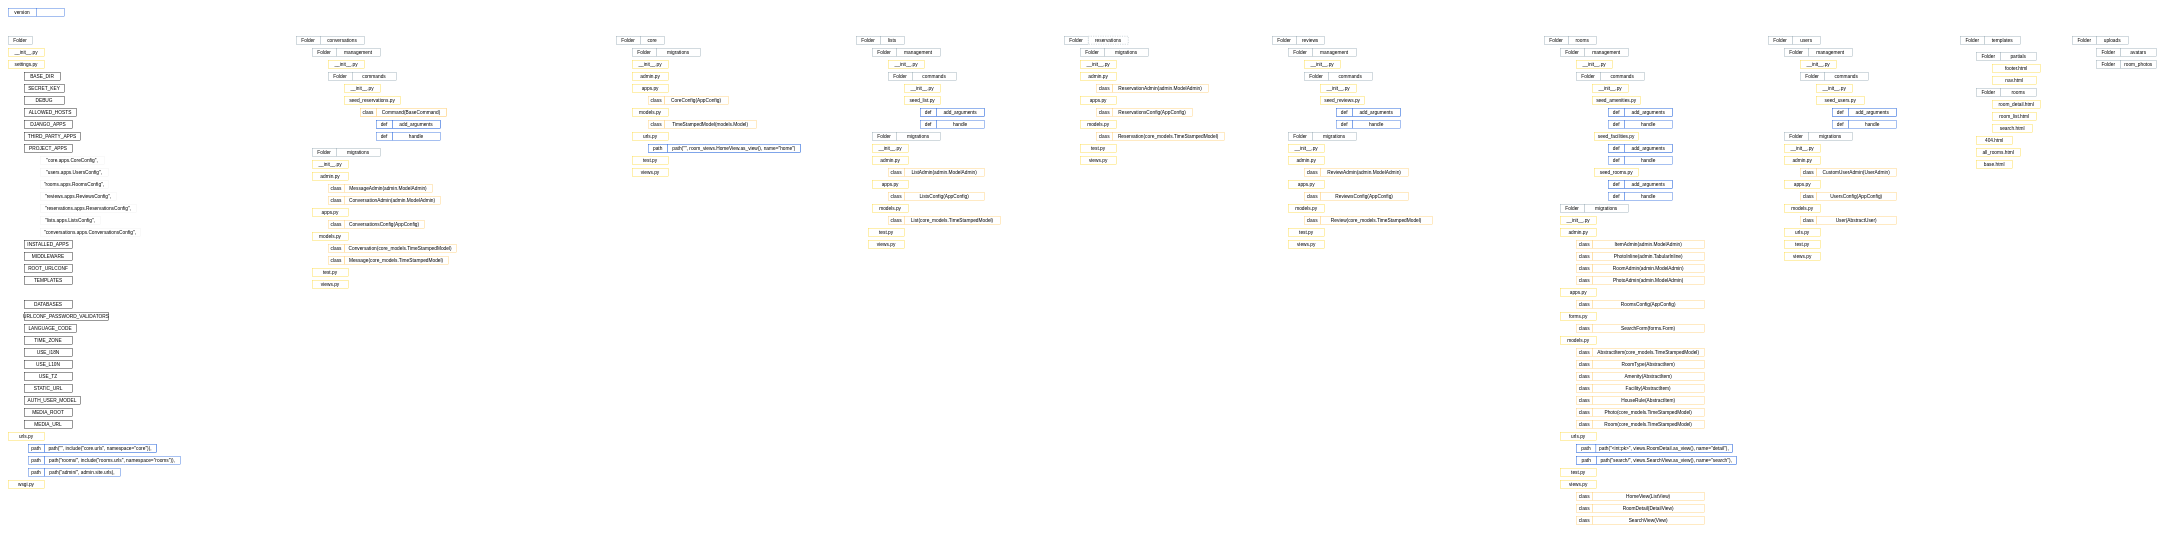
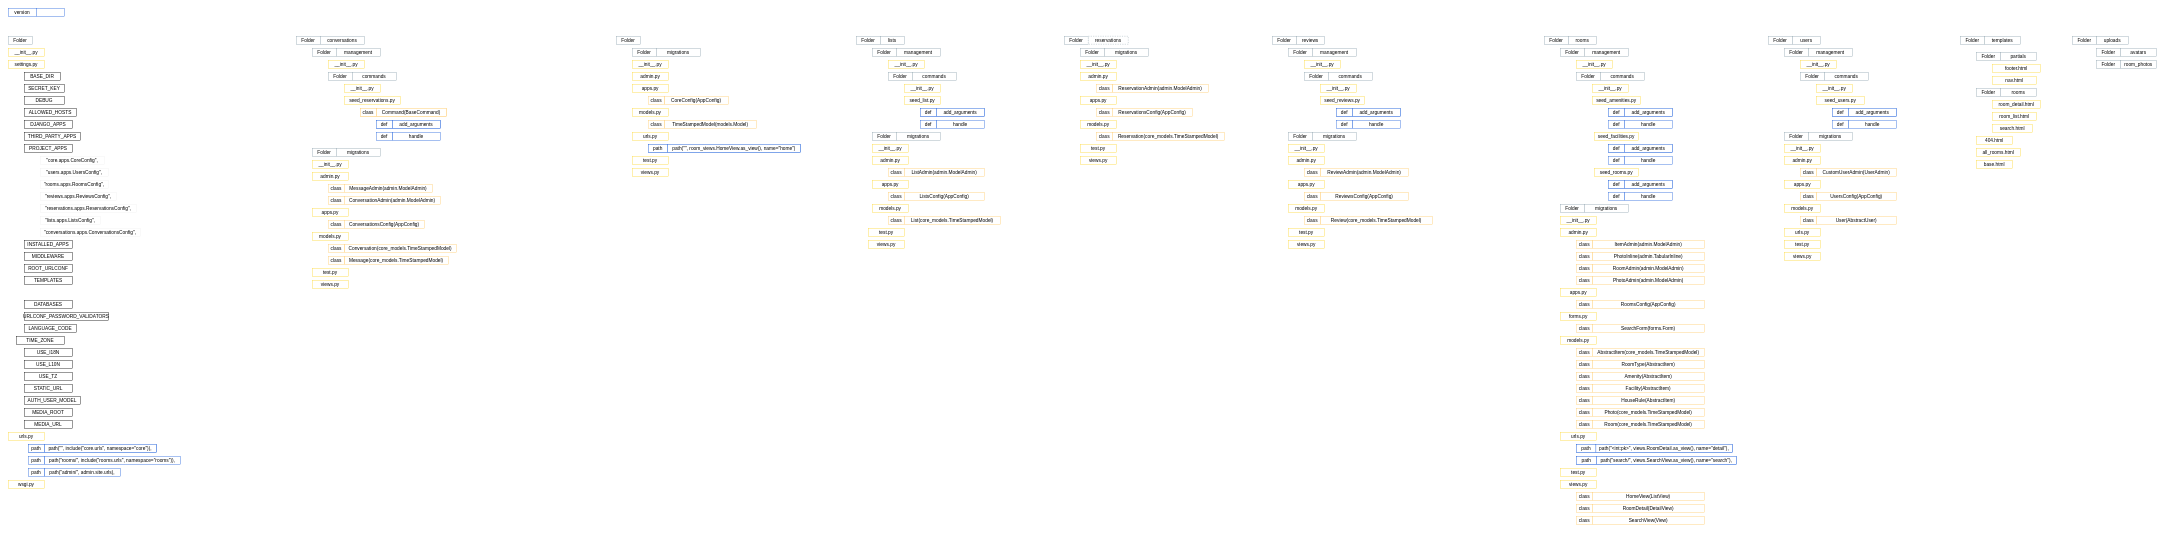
(652, 40) -> none
(48, 340) -> (40, 340)
